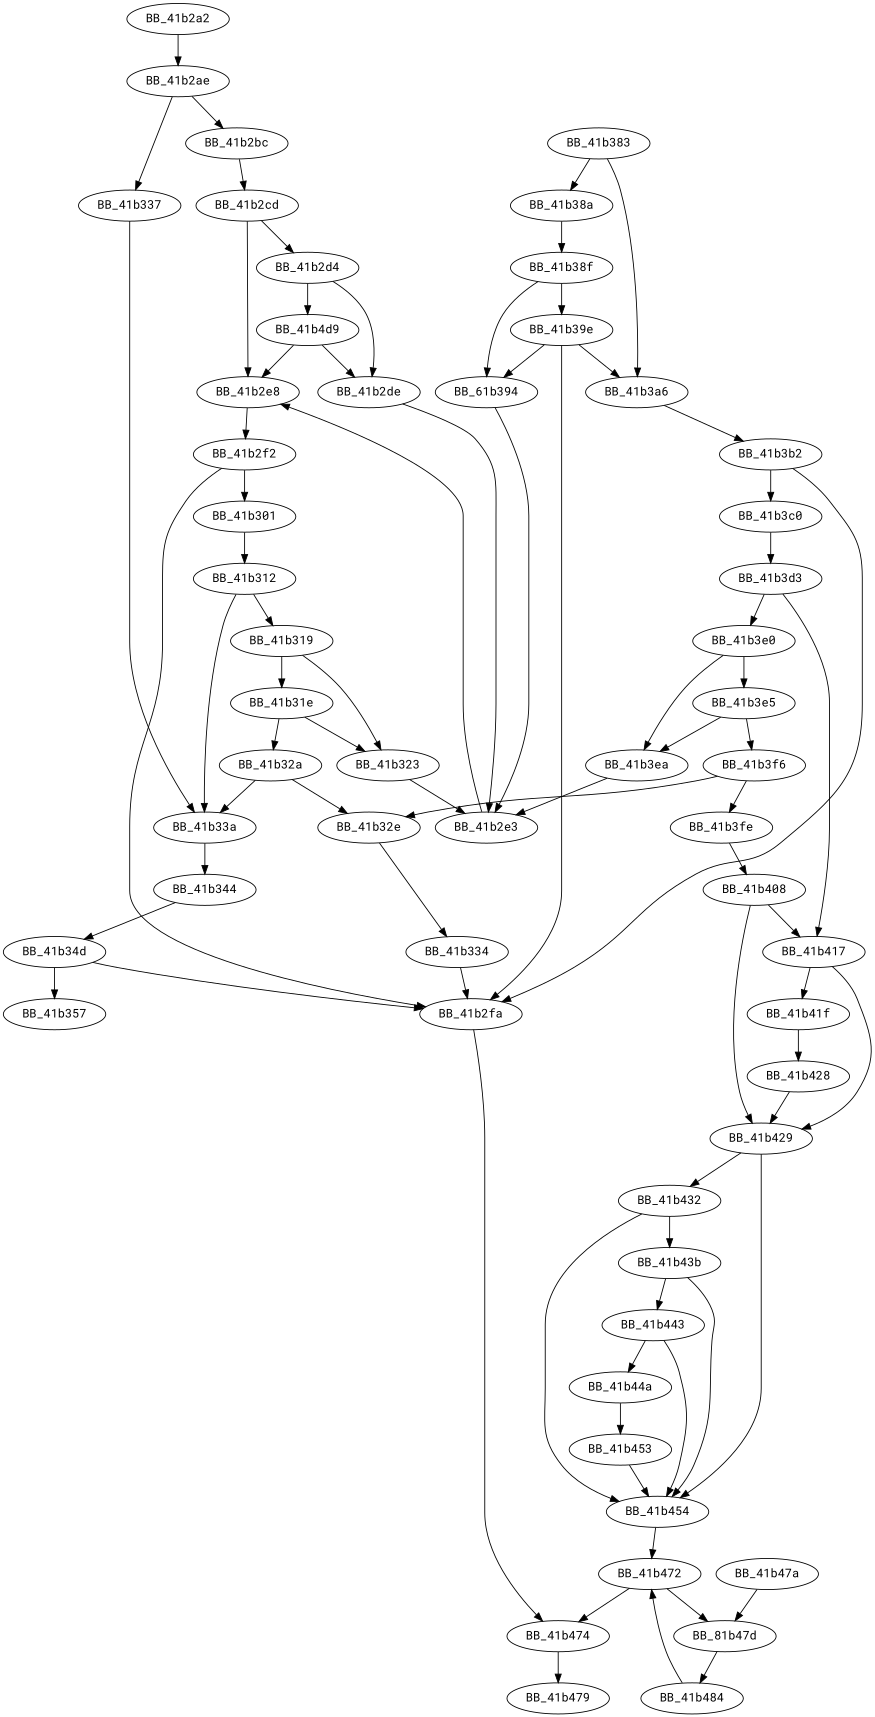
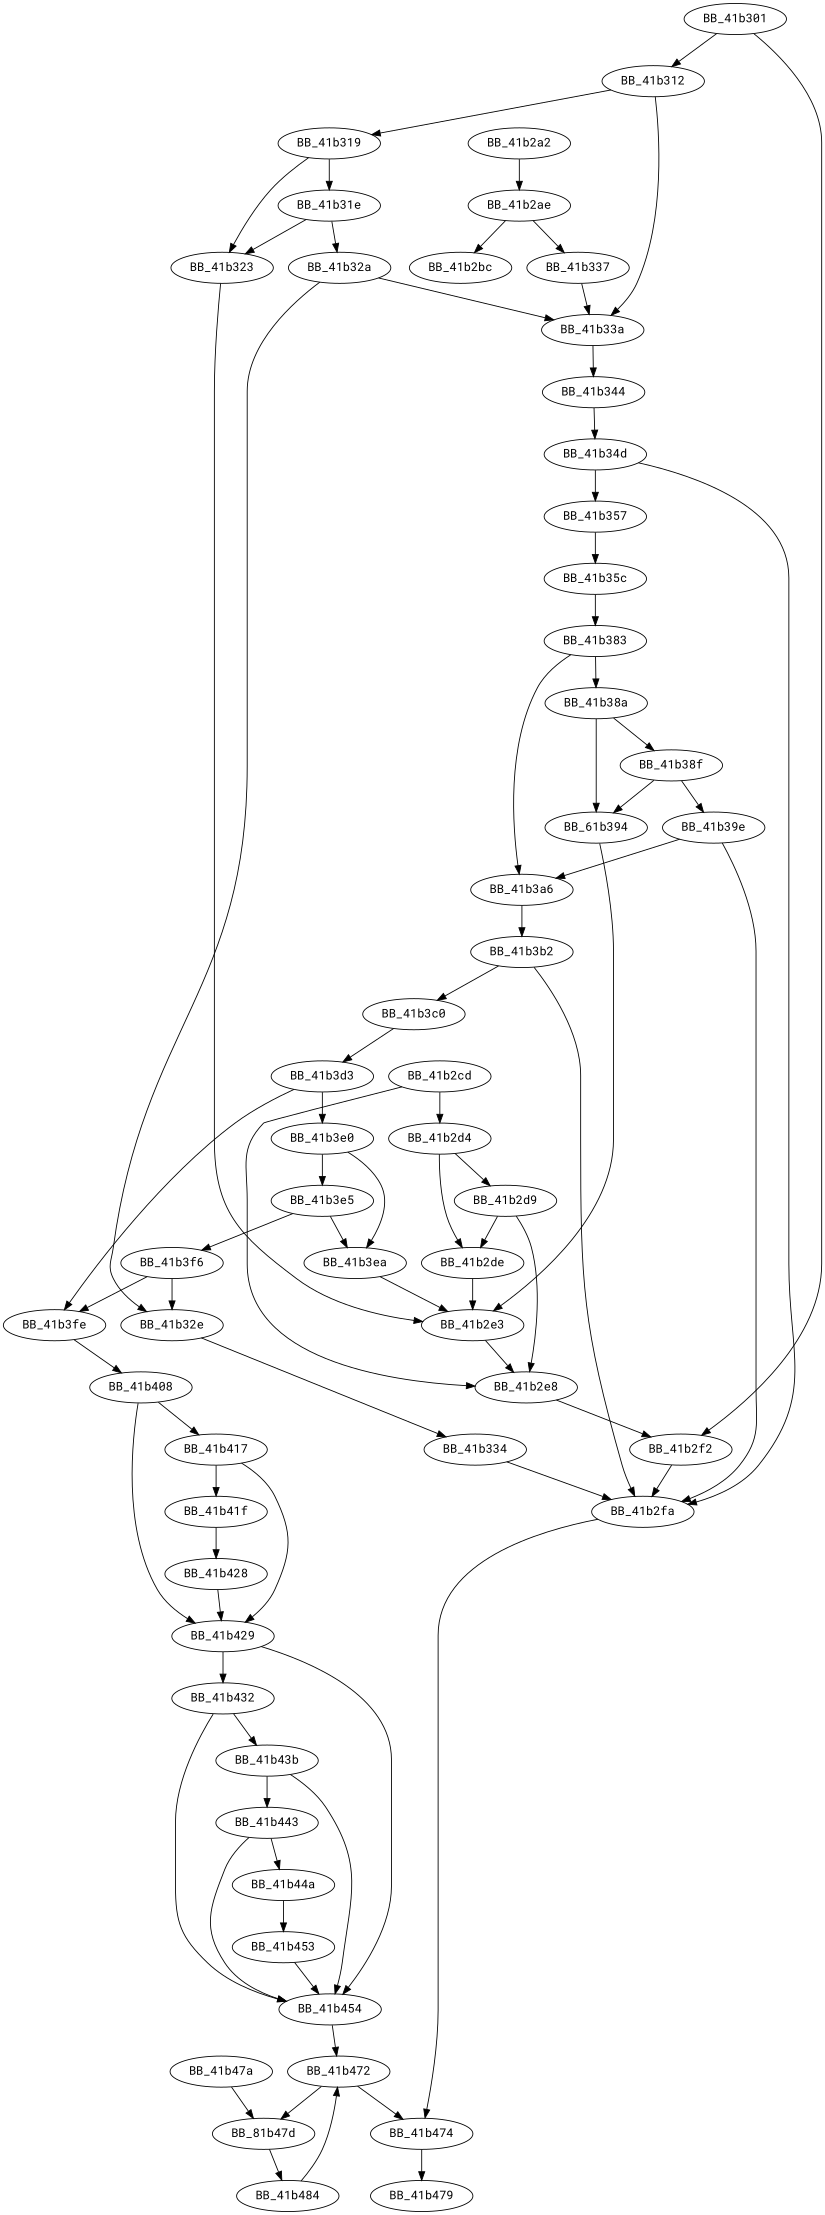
(241, 170) -> none
(308, 330) -> (505, 1201)
(527, 358) -> (596, 761)
(245, 481) -> (822, 741)
none -> (595, 579)
(829, 755) -> (169, 1182)
